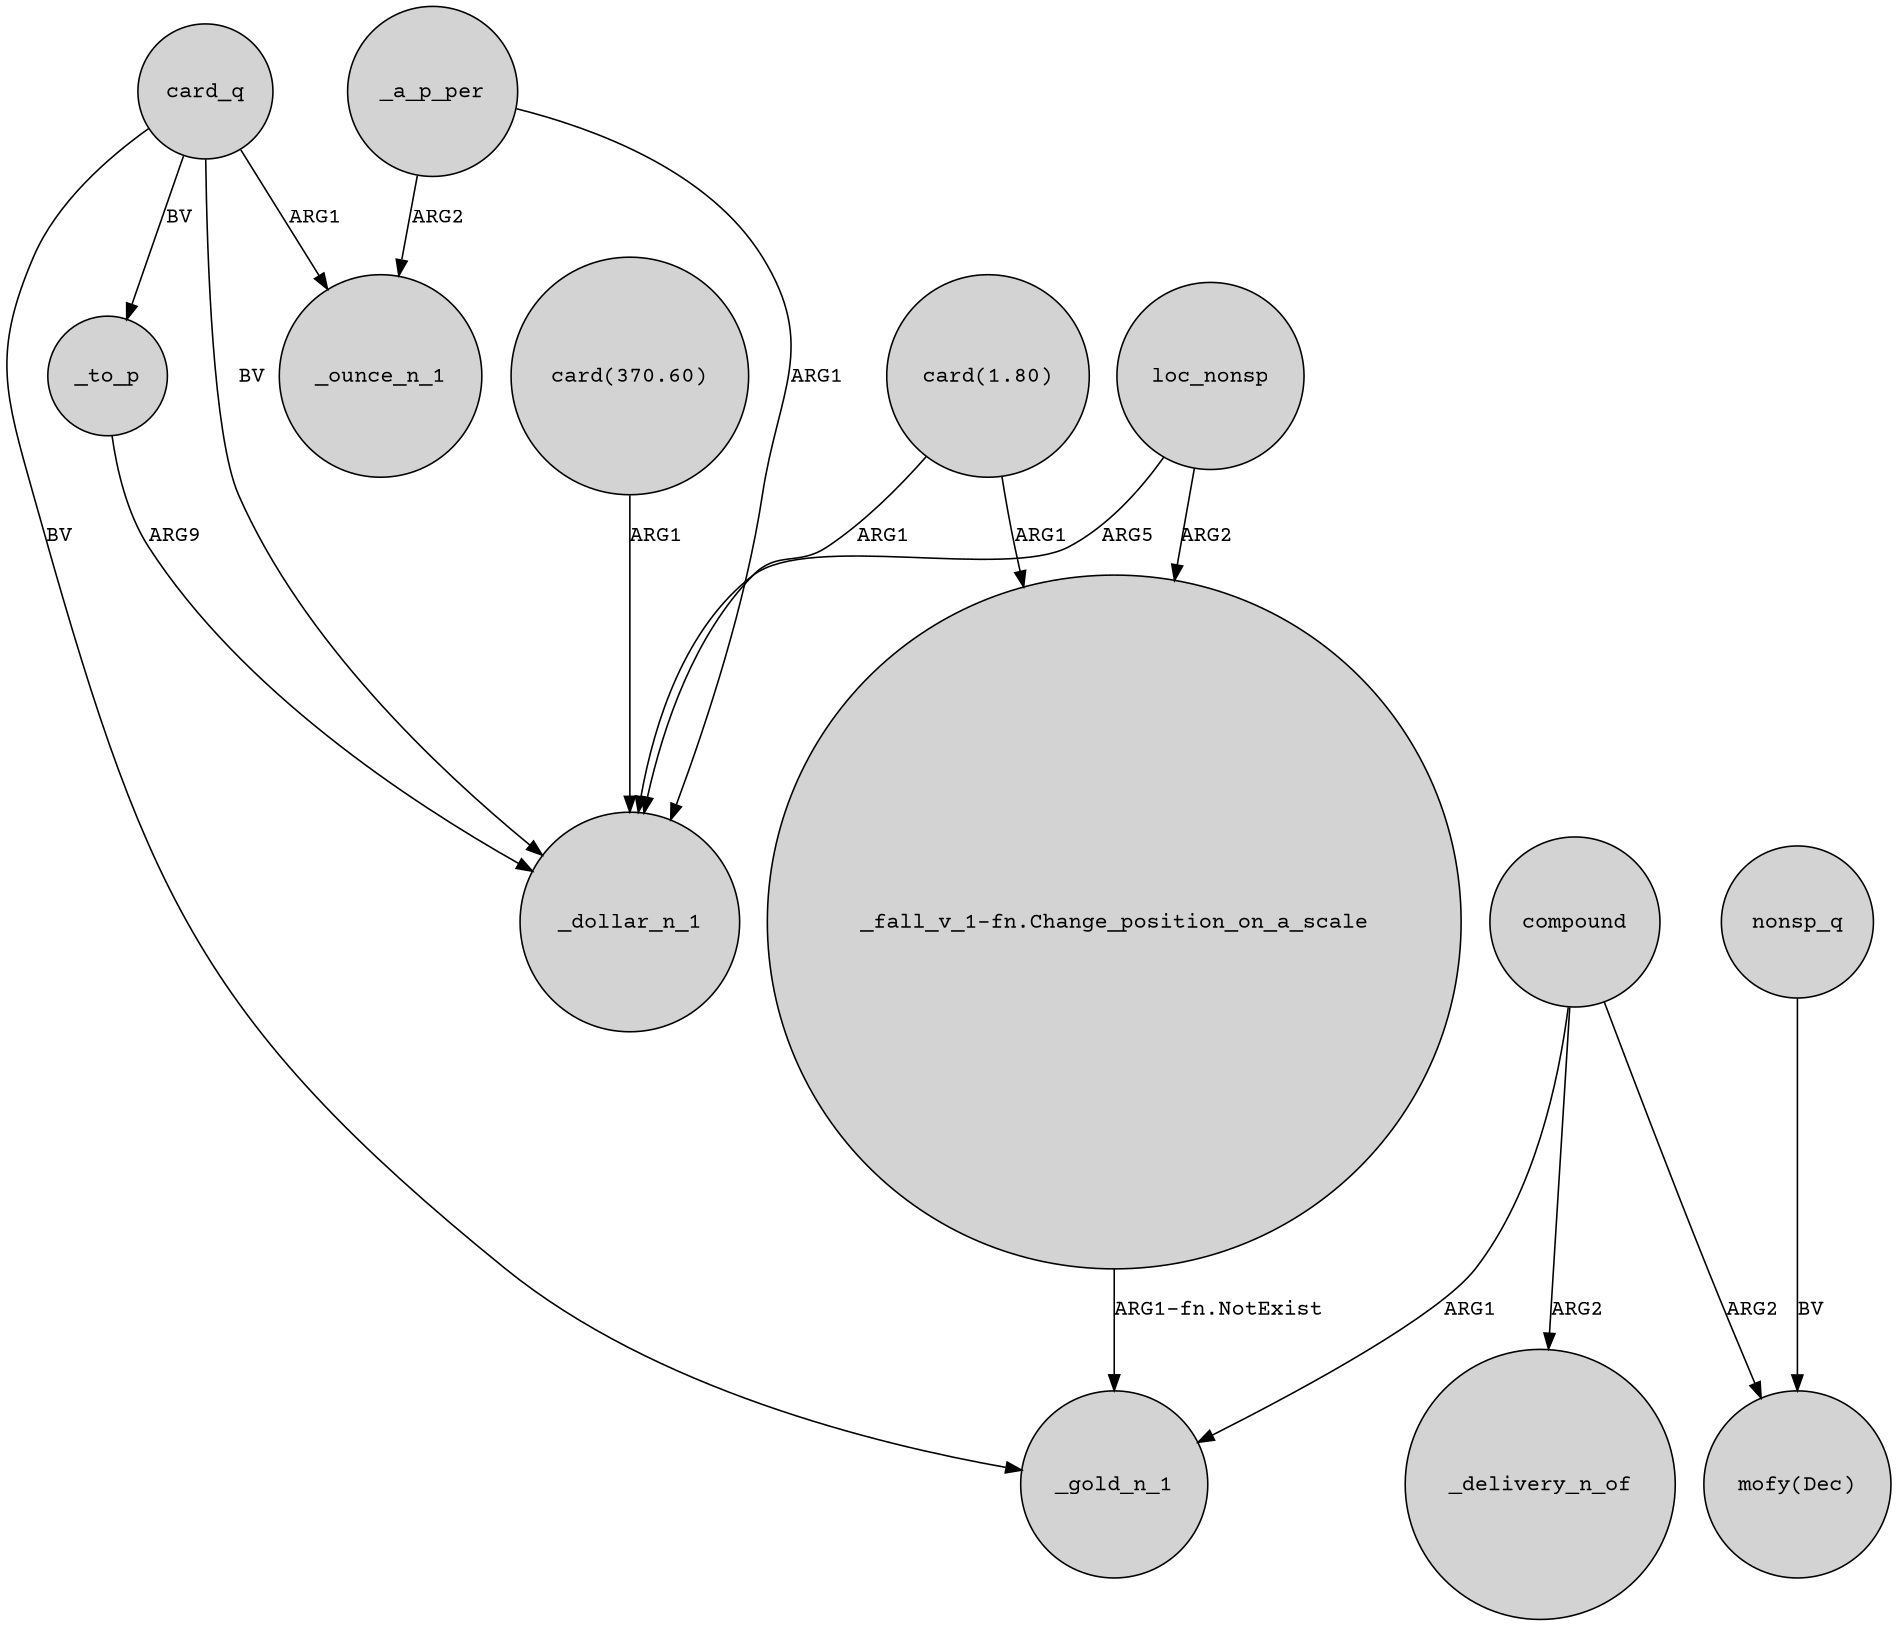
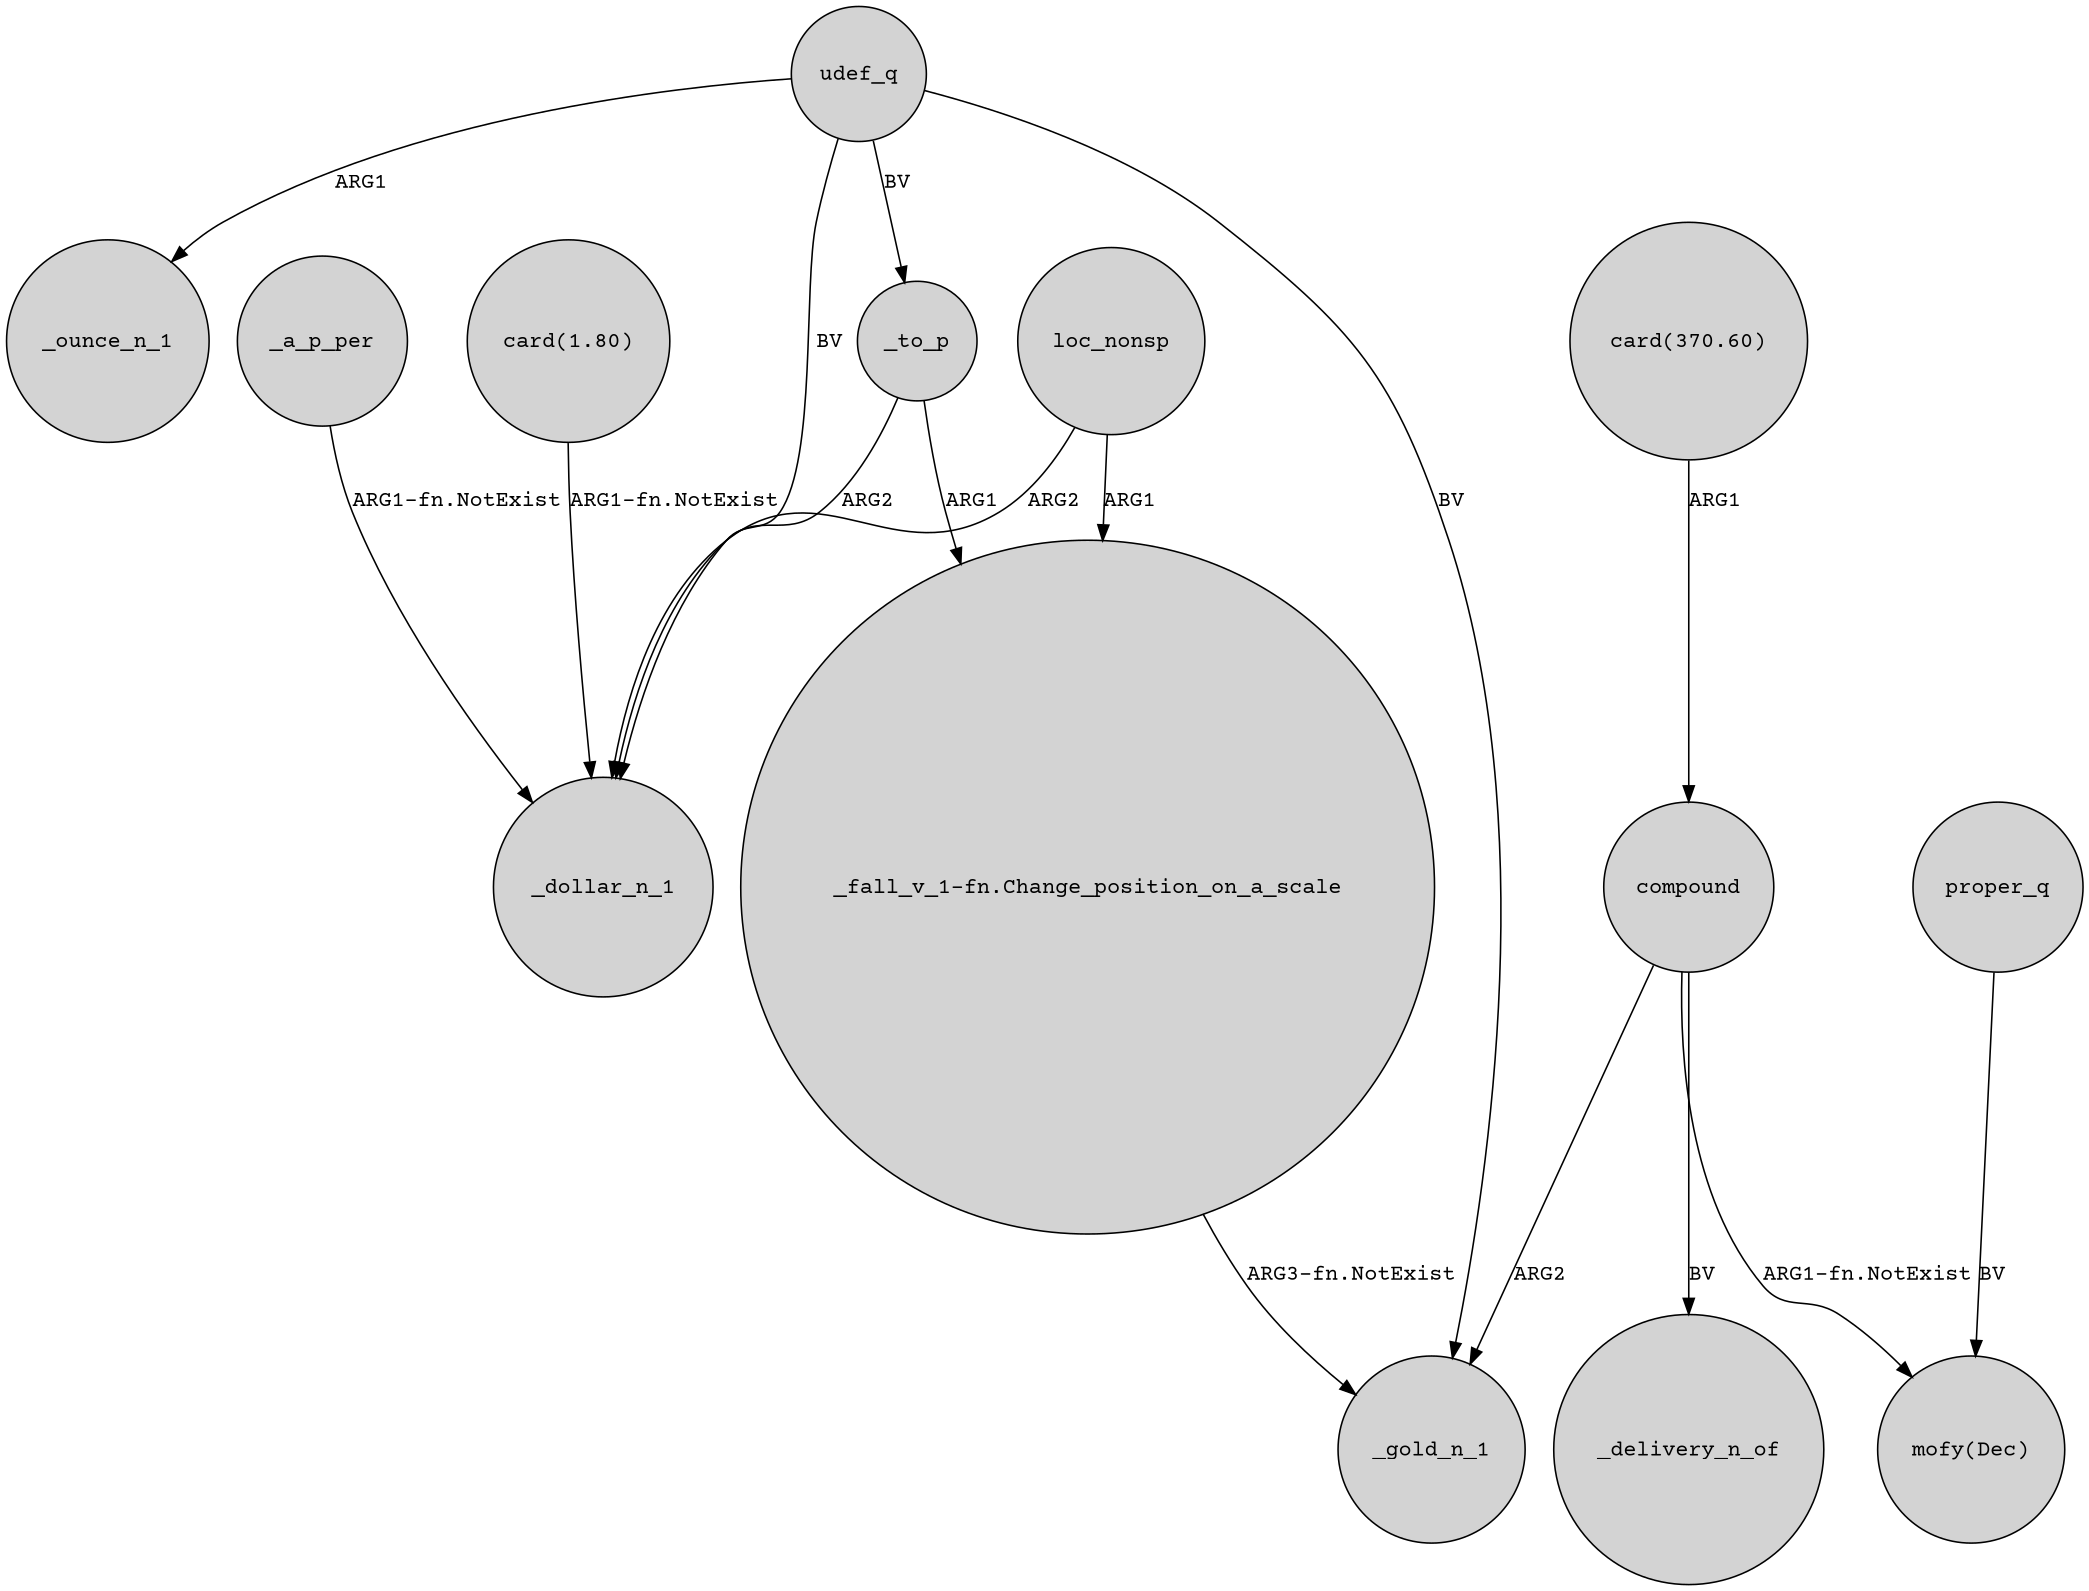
(205, 91) -> (859, 74)
(410, 218) -> none
(818, 376) -> (457, 500)
(1010, 524) -> (937, 475)
(175, 535) -> (868, 500)
(884, 535) -> (675, 500)
(1128, 535) -> (1054, 500)
(1207, 535) -> (1130, 500)
(630, 646) -> (1689, 623)
(1797, 922) -> (1998, 887)
(1219, 1309) -> (1352, 1274)
(1471, 1309) -> (1540, 1274)
(1578, 1309) -> (1702, 1274)
(1753, 1309) -> (1868, 1274)
